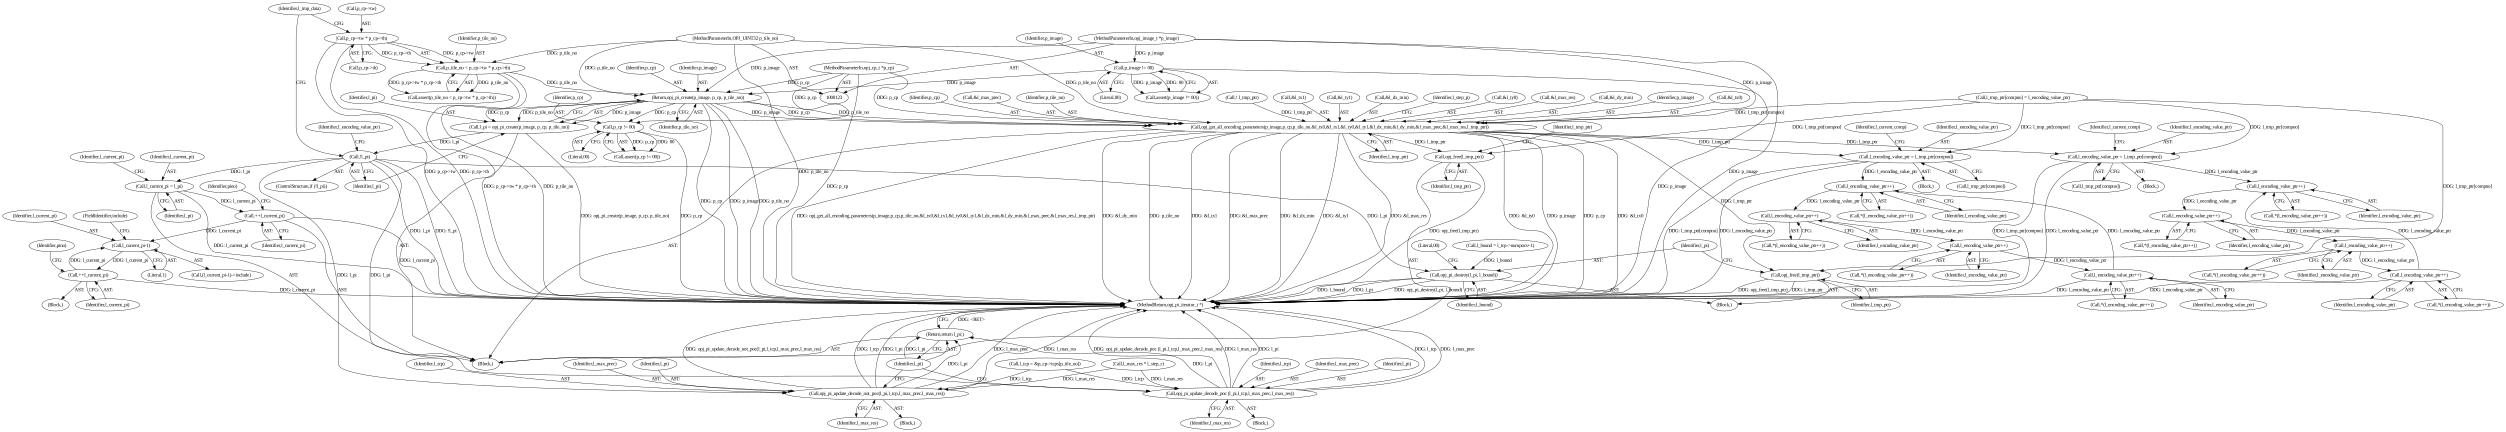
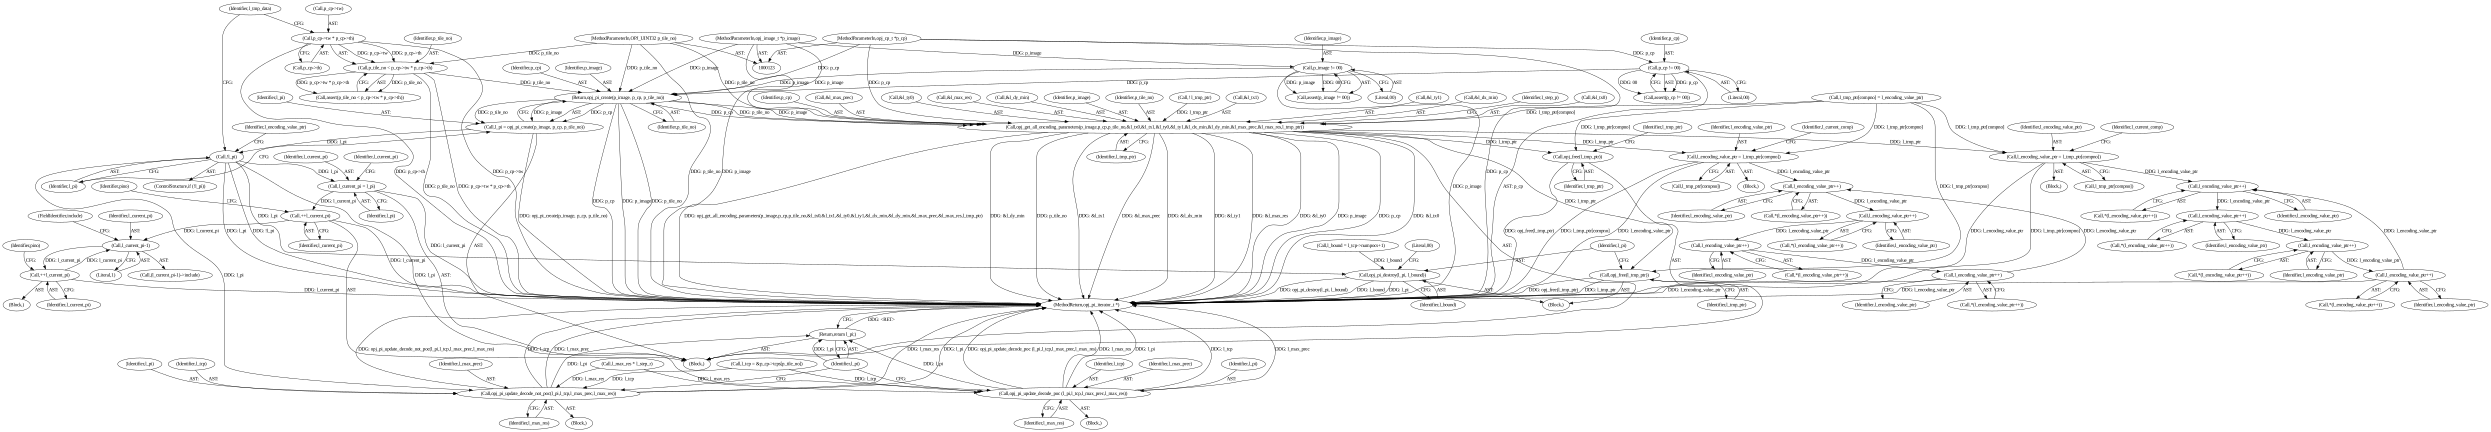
(653, 110) -> (1158, 80)
(692, 216) -> (1513, 186)
